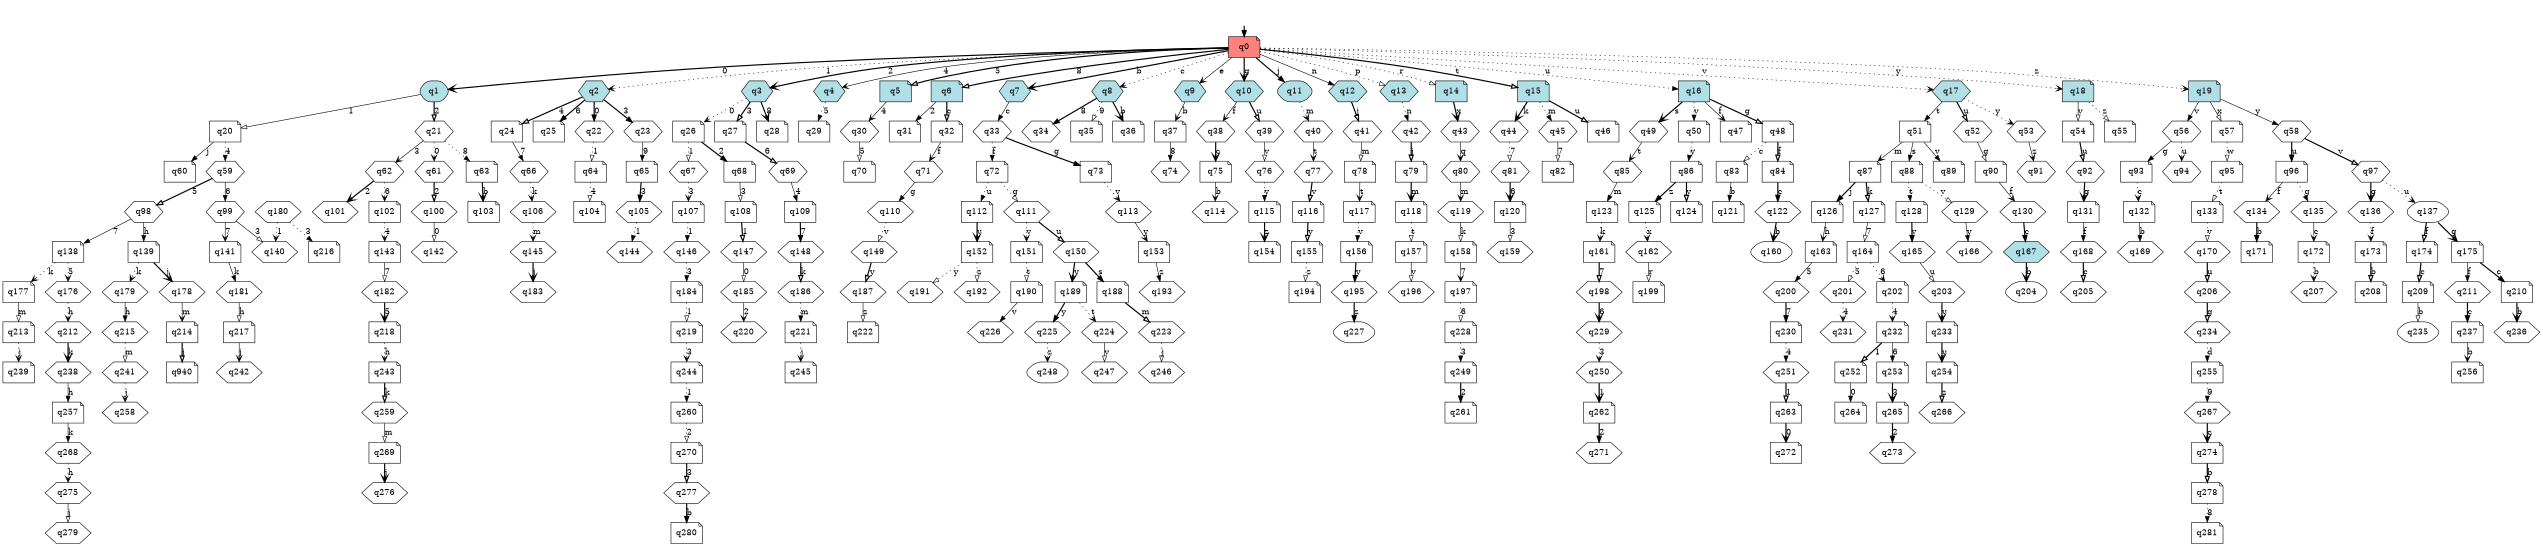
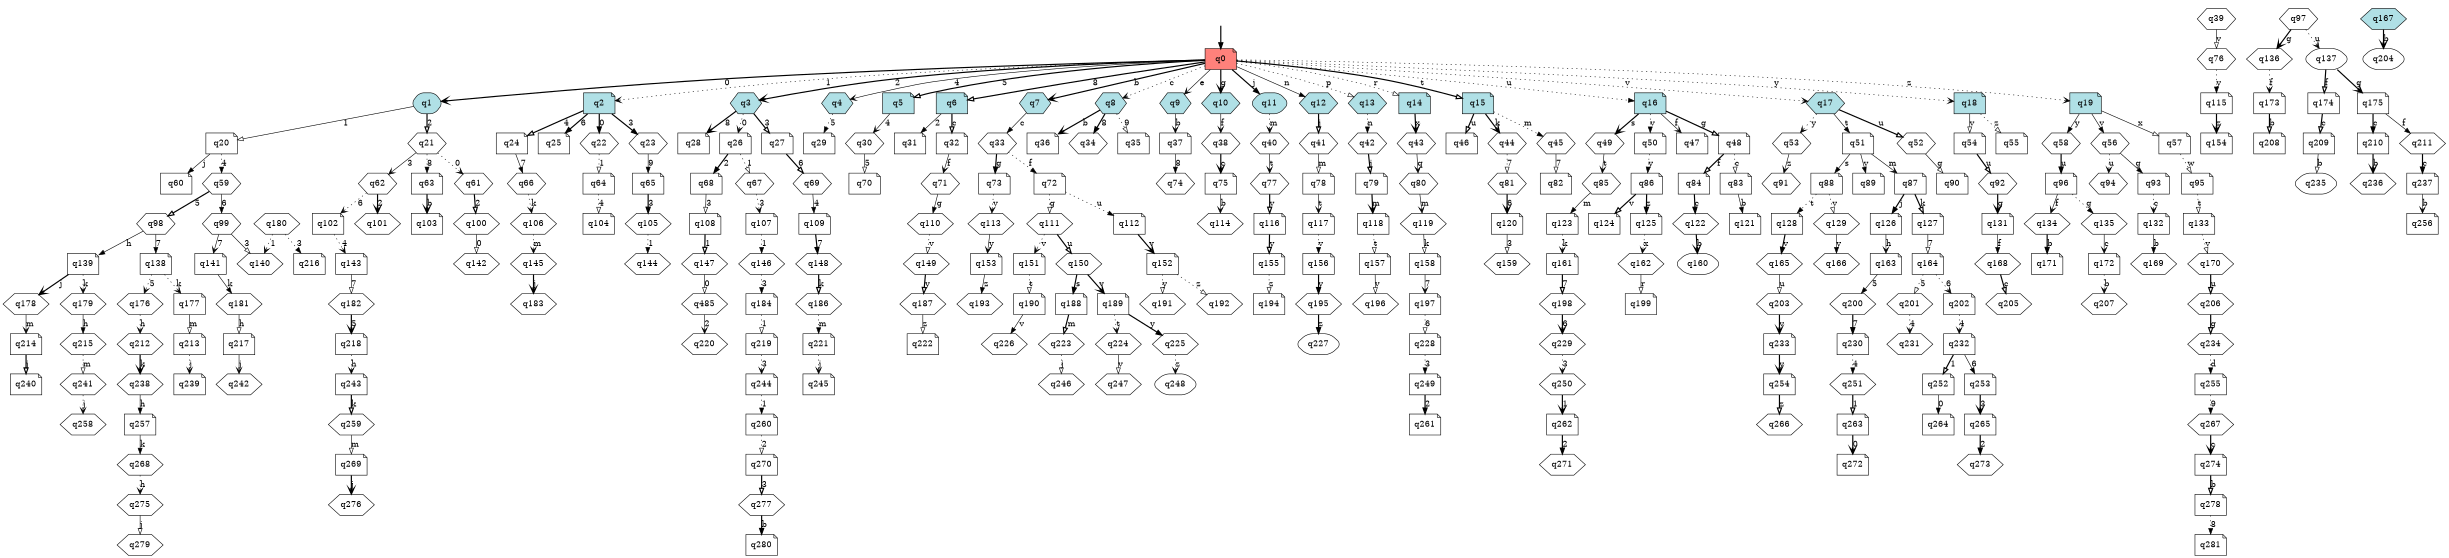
(594, 91) -> (599, 103)
(1253, 109) -> none
(2329, 150) -> none
(2023, 212) -> none
(744, 292) -> (705, 304)
(182, 372) -> (26, 384)
